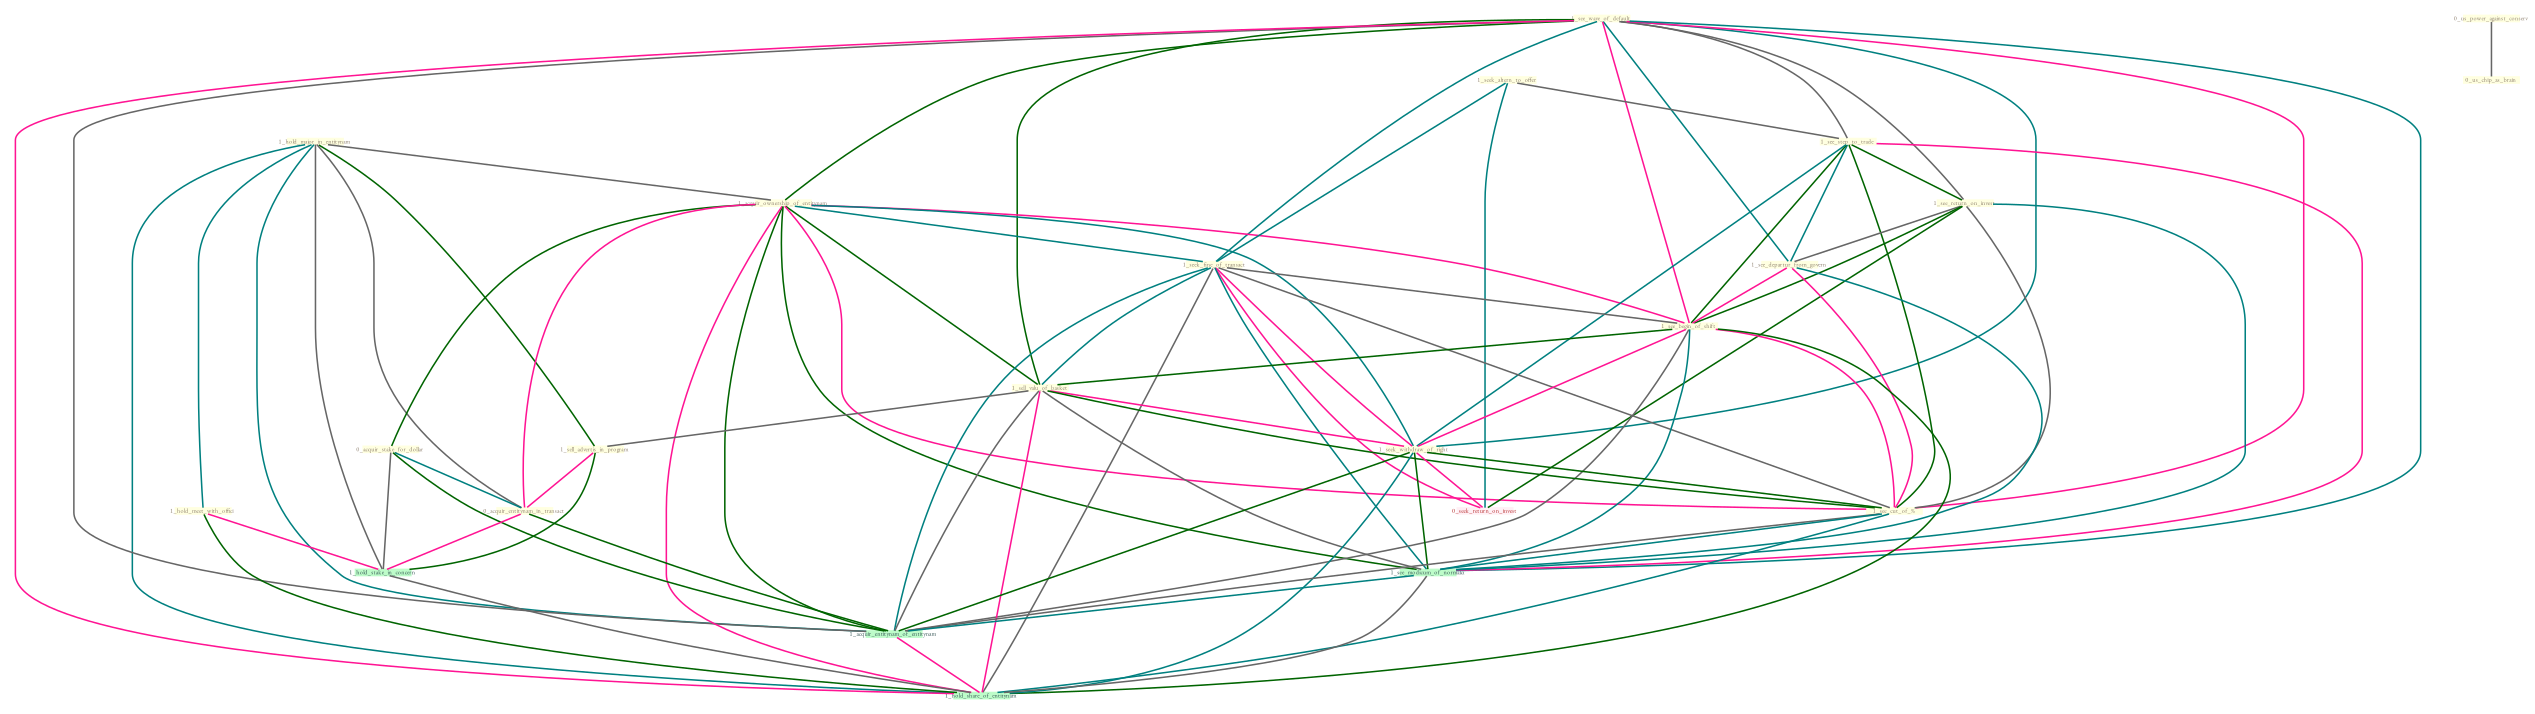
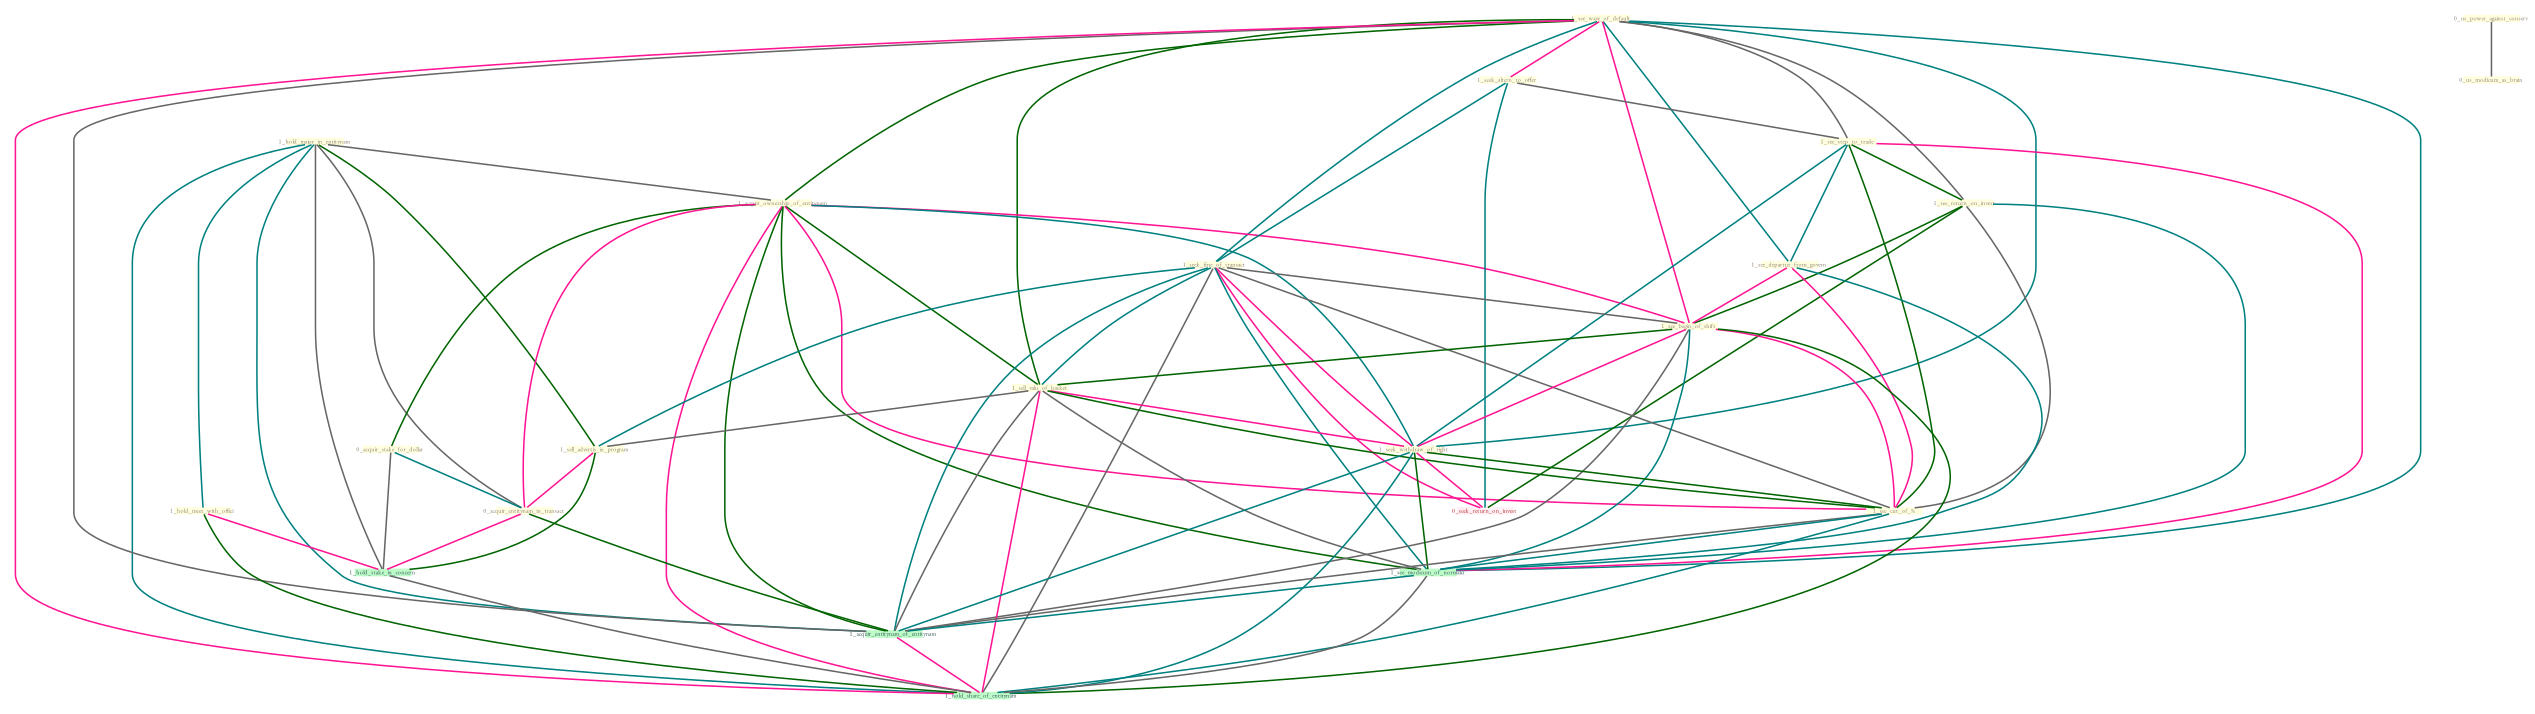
(2491, 80) -> (2491, 80)
(2295, 131) -> (1555, 49)
(1777, 225) -> none
(999, 234) -> (886, 321)
(1869, 237) -> none
(1154, 542) -> (1154, 542)
(628, 569) -> none
